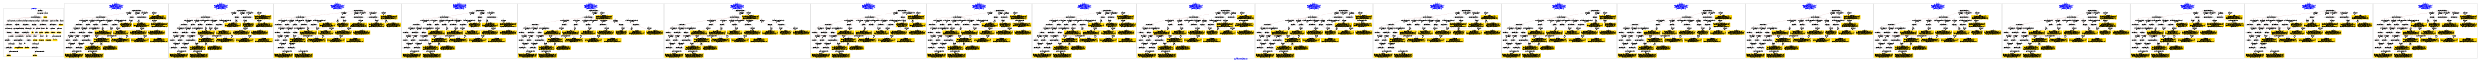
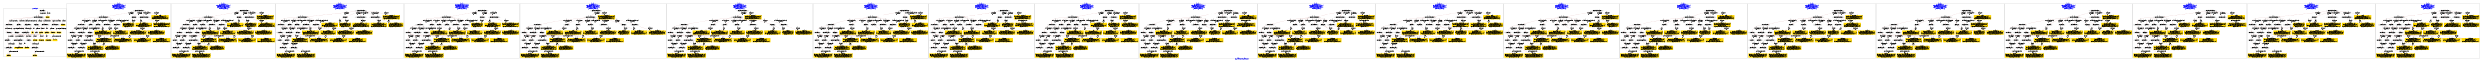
(59, 29) -> (61, 29)
